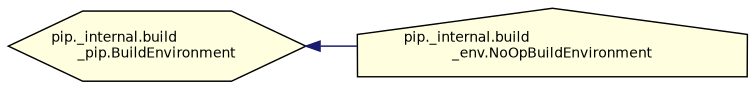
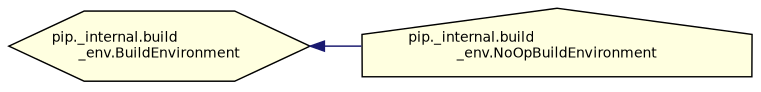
(157, 46) -> (159, 46)
